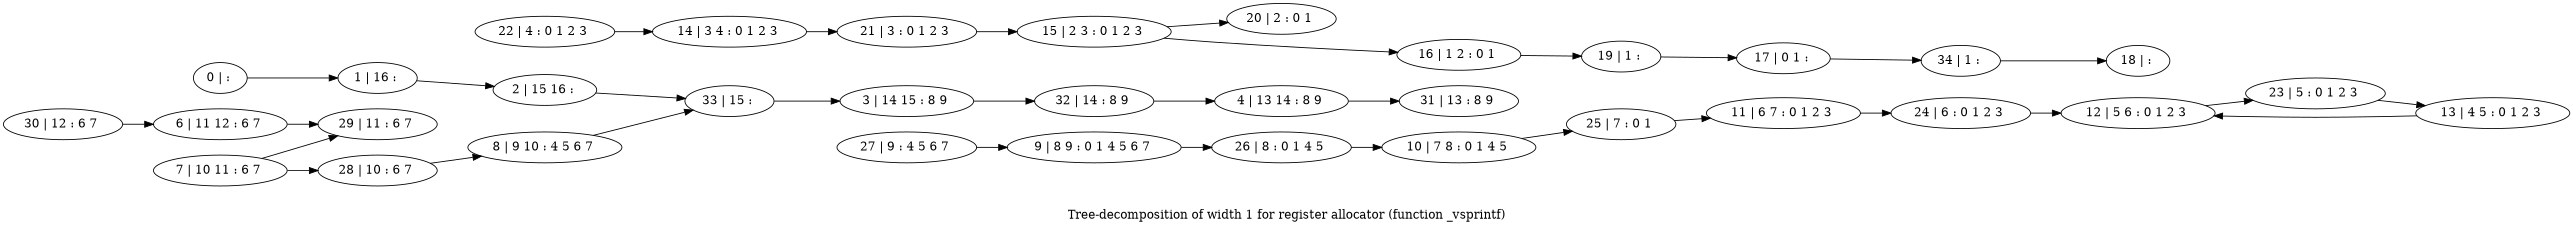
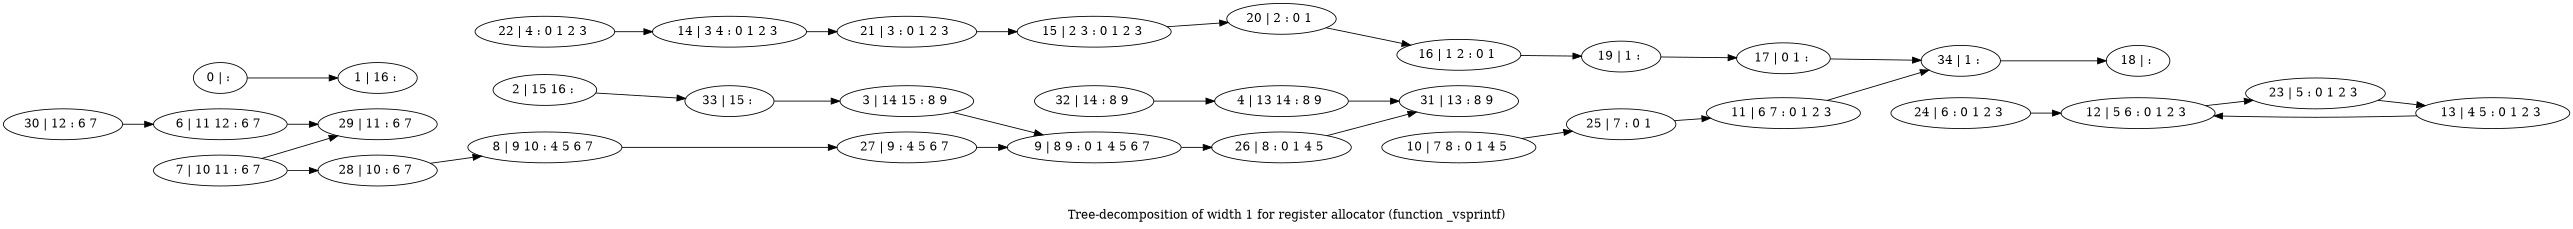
(1277, 46) -> (1364, 36)
(451, 83) -> none
(1000, 101) -> (994, 123)
(1871, 113) -> (1874, 86)
(639, 124) -> (725, 147)
(1362, 147) -> (1367, 125)
